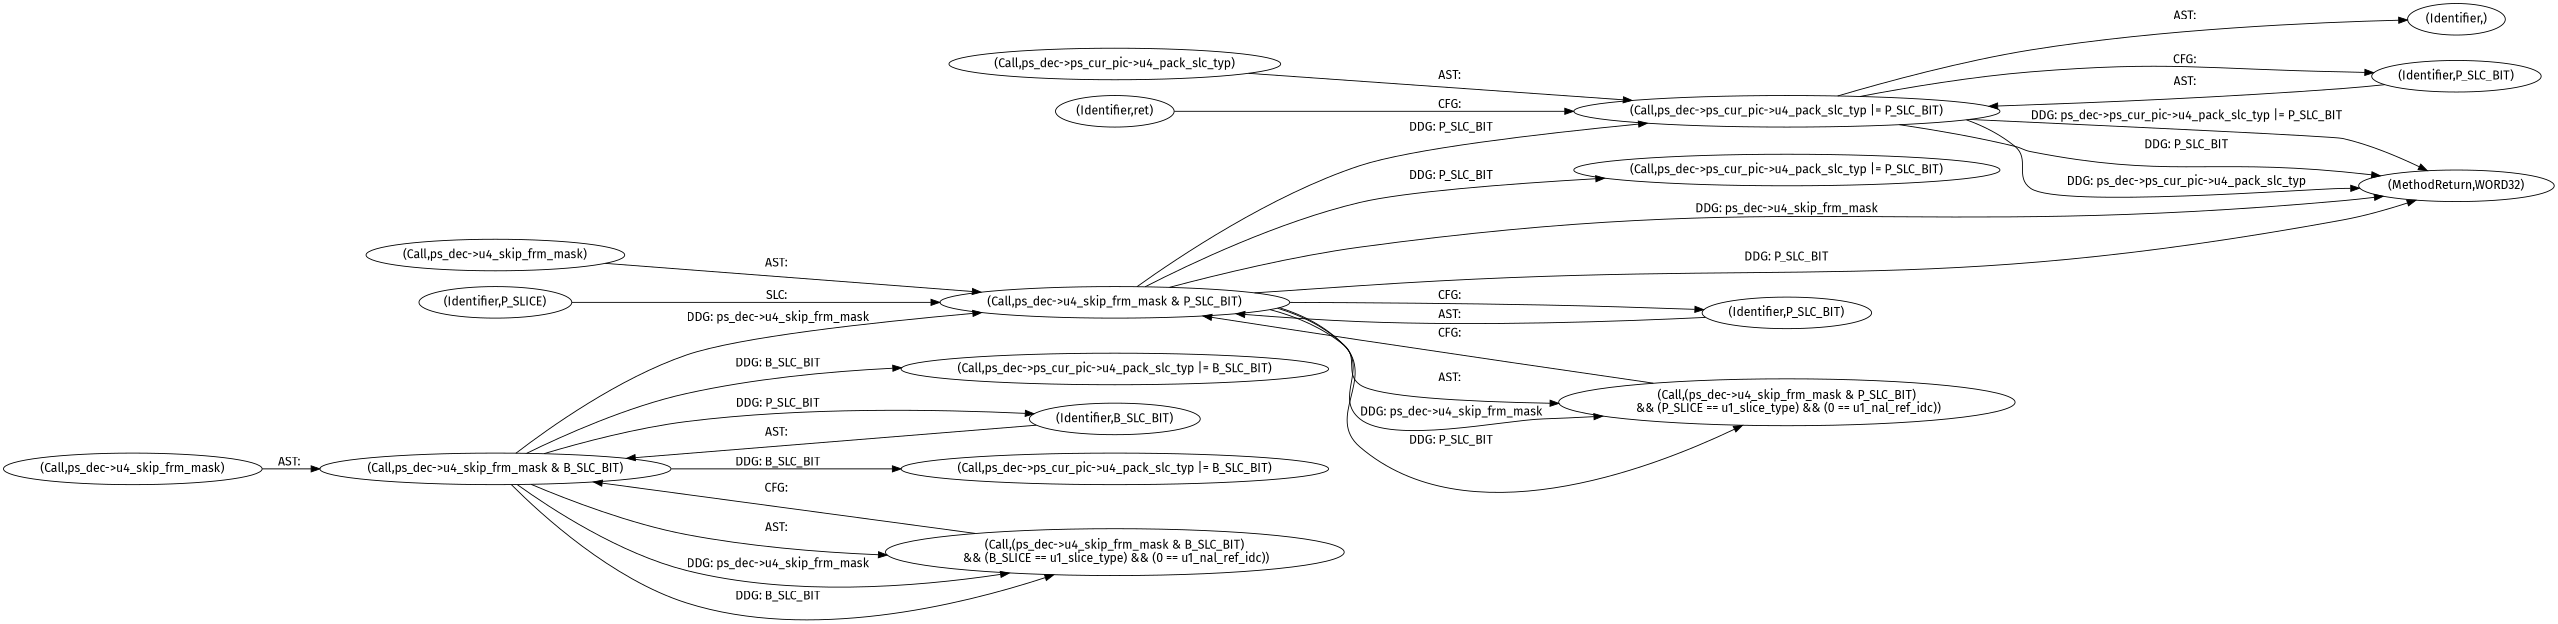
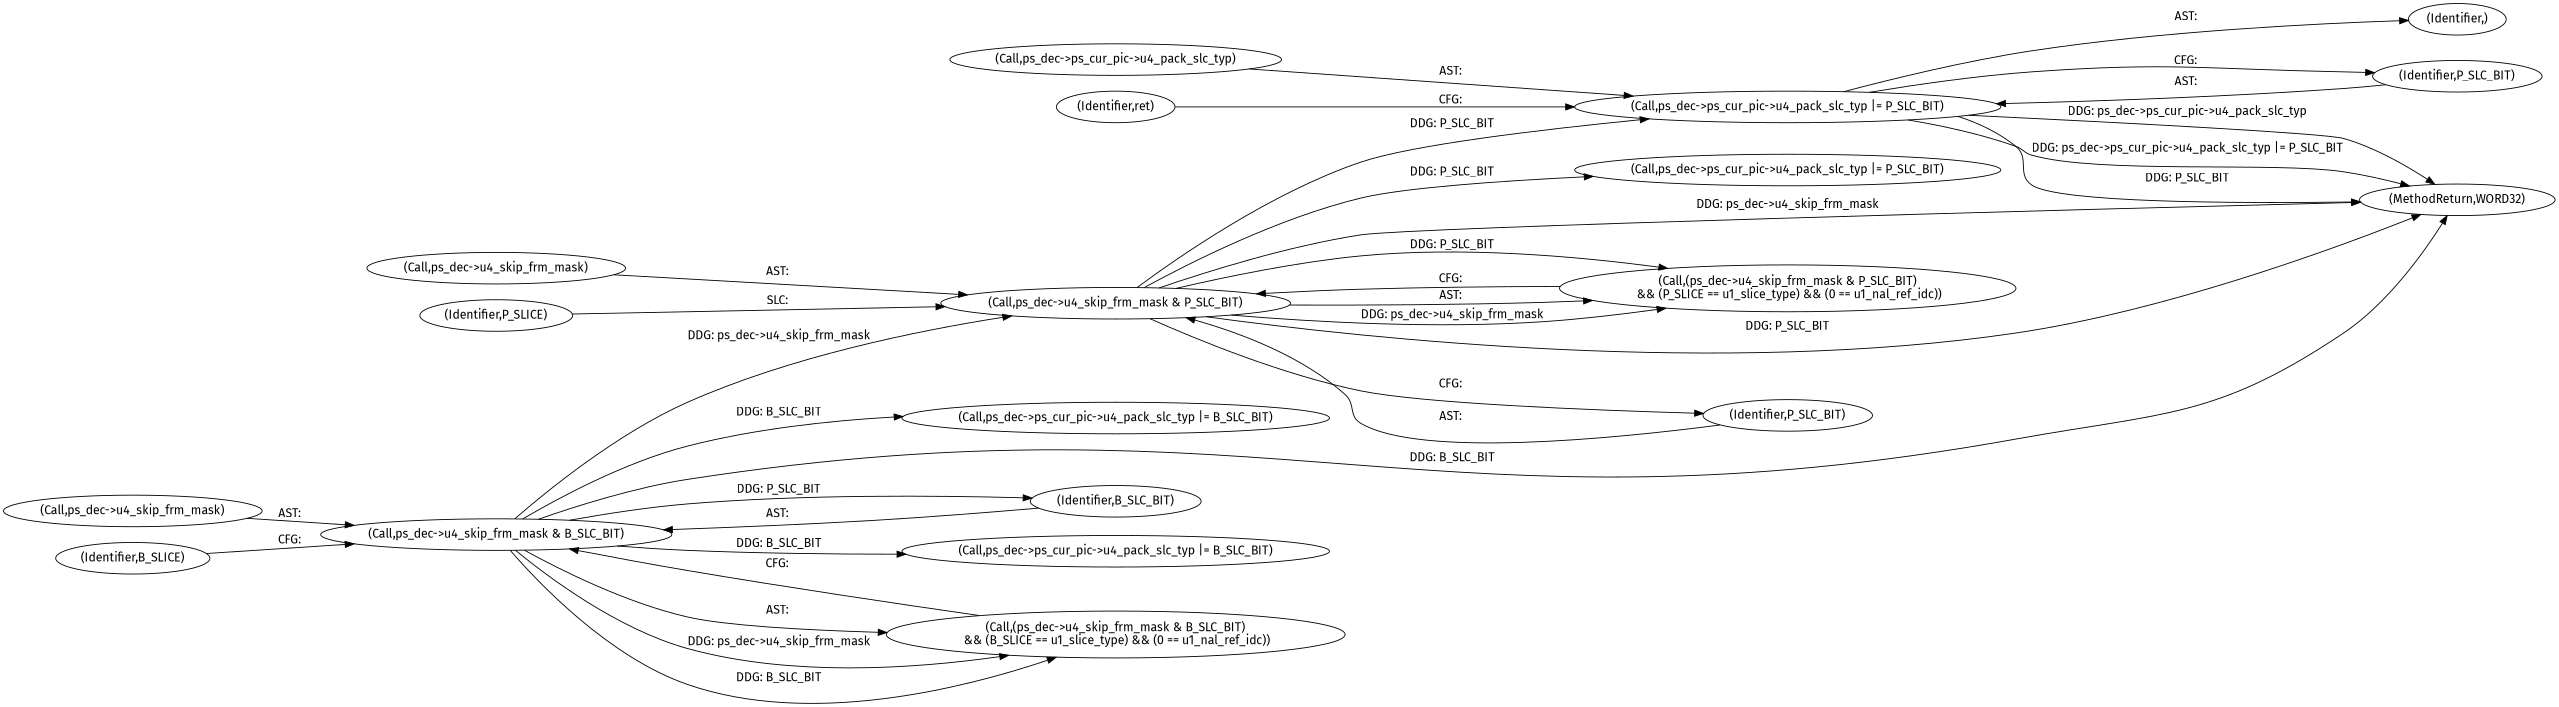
none -> (1523, 475)
none -> (133, 558)
